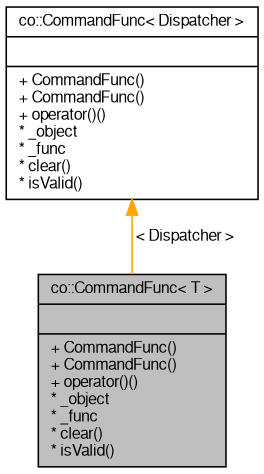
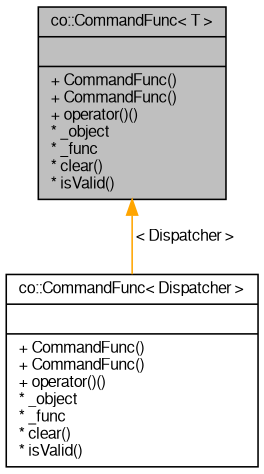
(132, 245) -> (132, 245)
